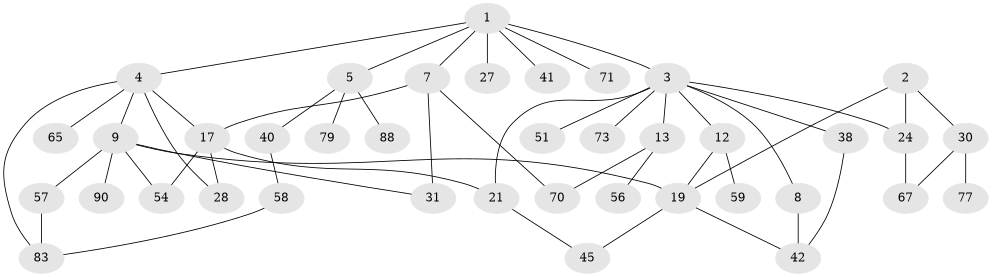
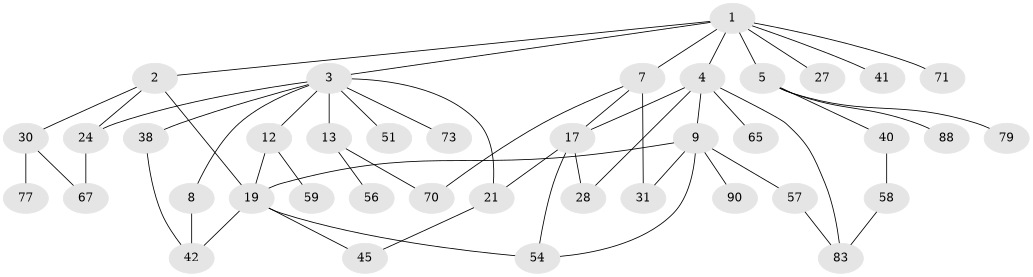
none -> (444, 48)
none -> (391, 239)
